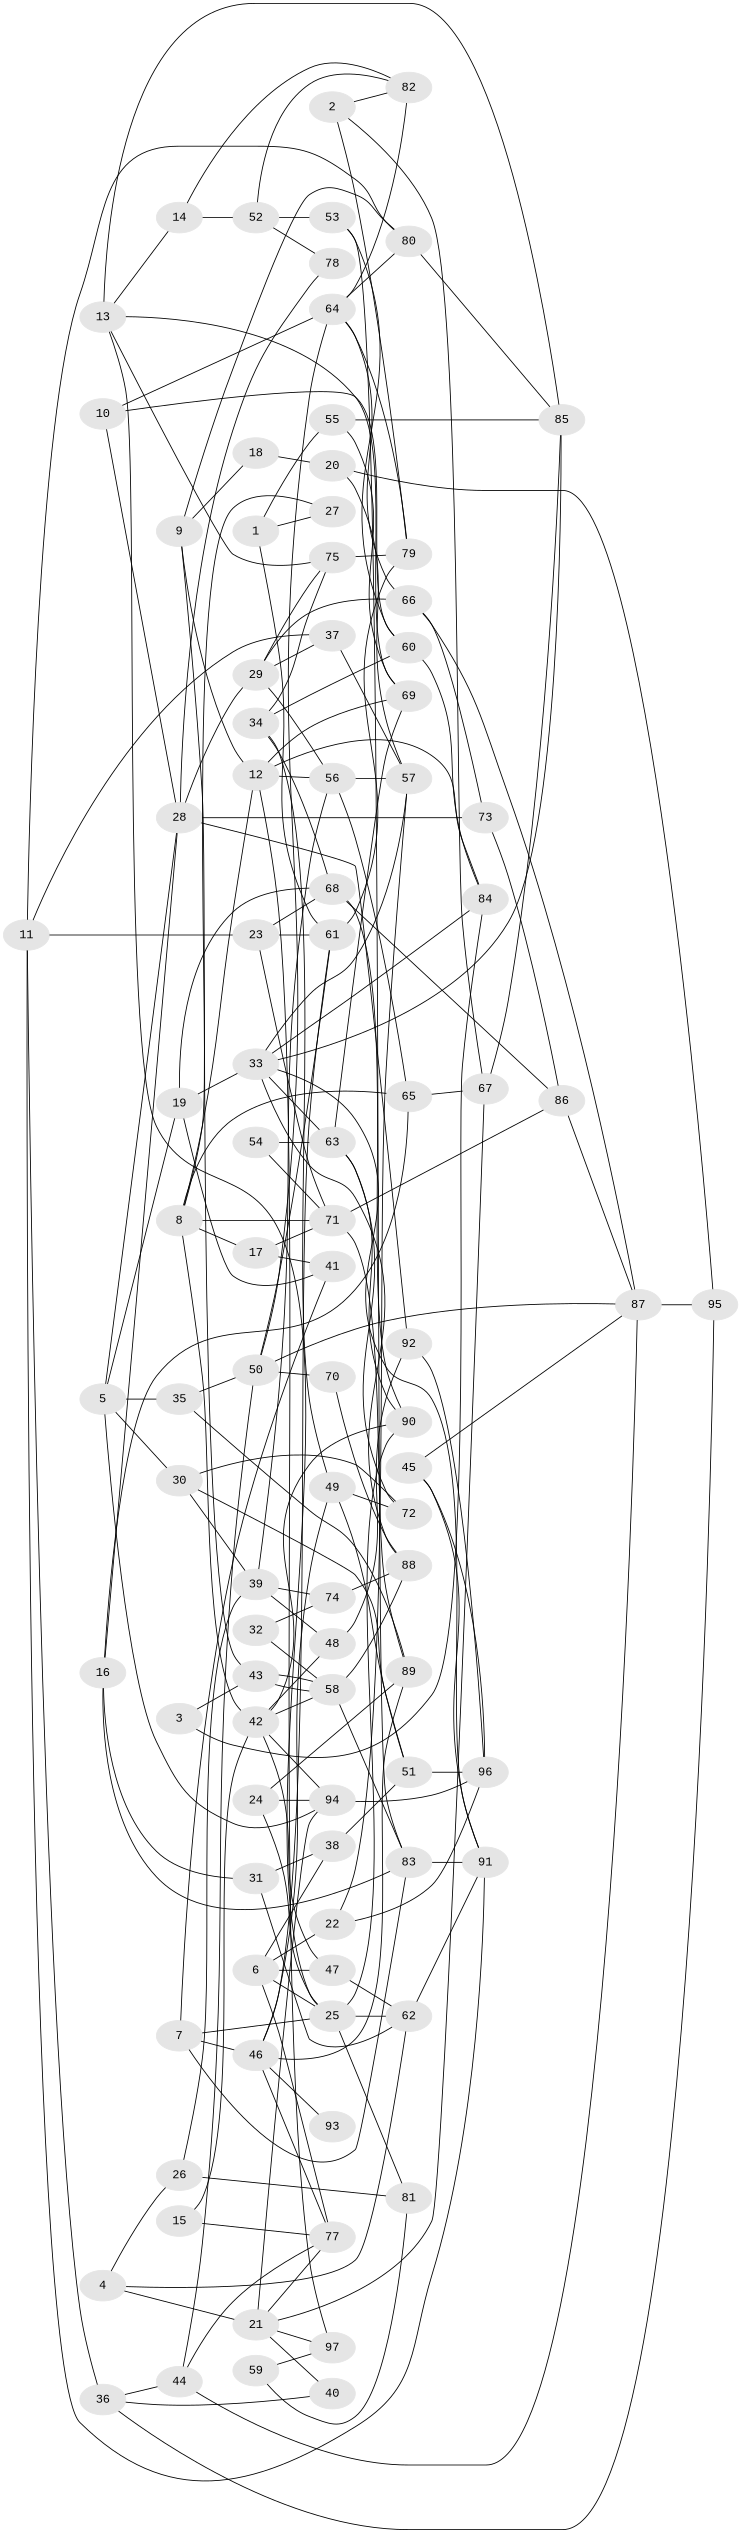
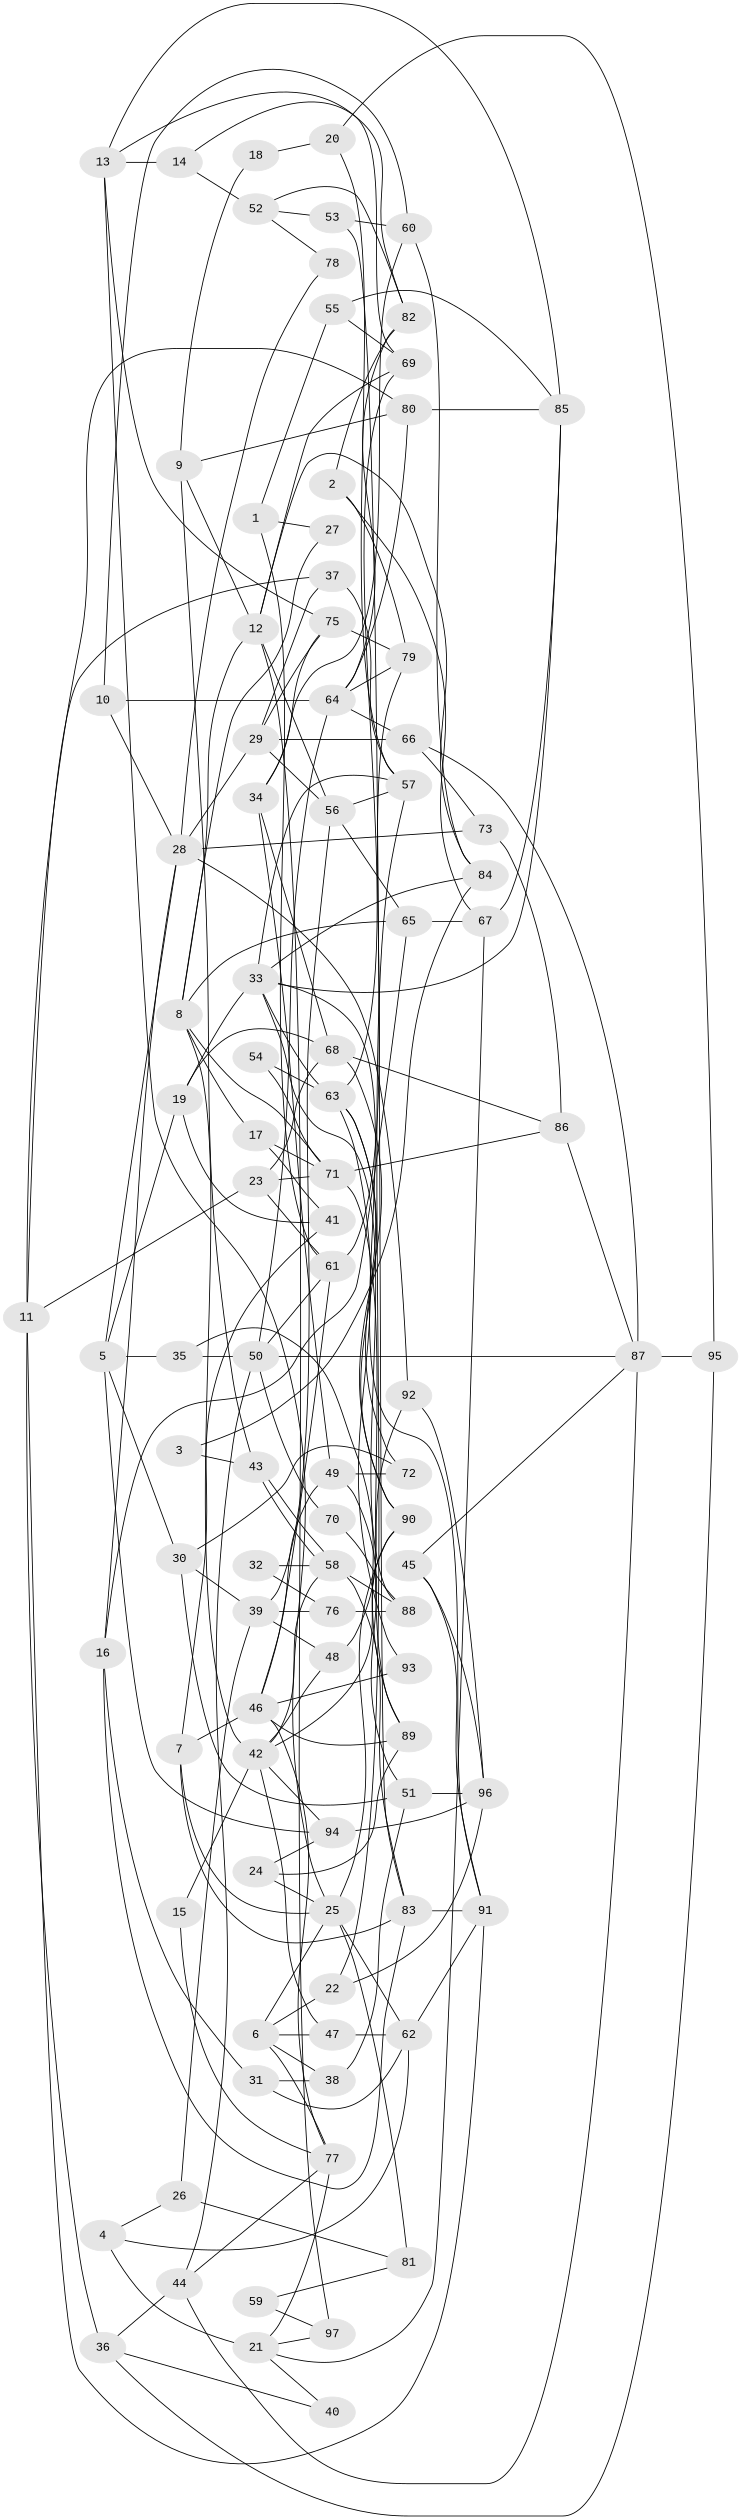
none -> (360, 1439)
(332, 1598) -> (332, 1612)
(279, 2084) -> none
